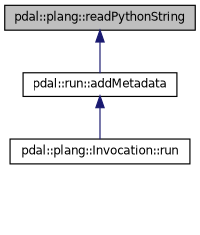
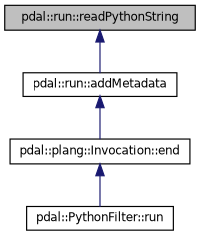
(100, 18) -> (100, 18)
(100, 151) -> (100, 151)
none -> (100, 218)
